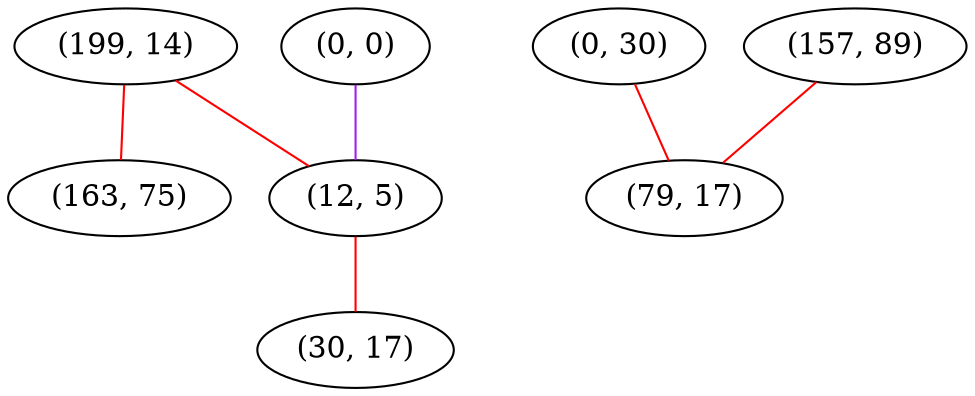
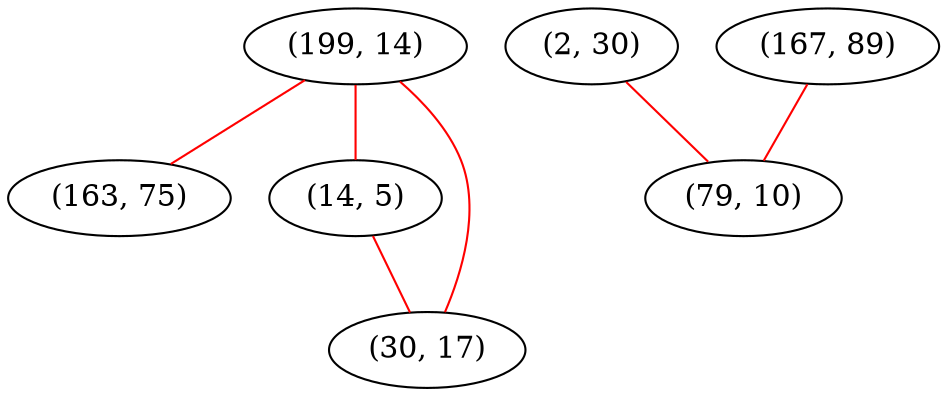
(356, 46) -> none
(619, 46) -> (592, 46)
(855, 46) -> (828, 46)
none -> (468, 187)
(356, 198) -> (356, 198)
(684, 198) -> (744, 198)
